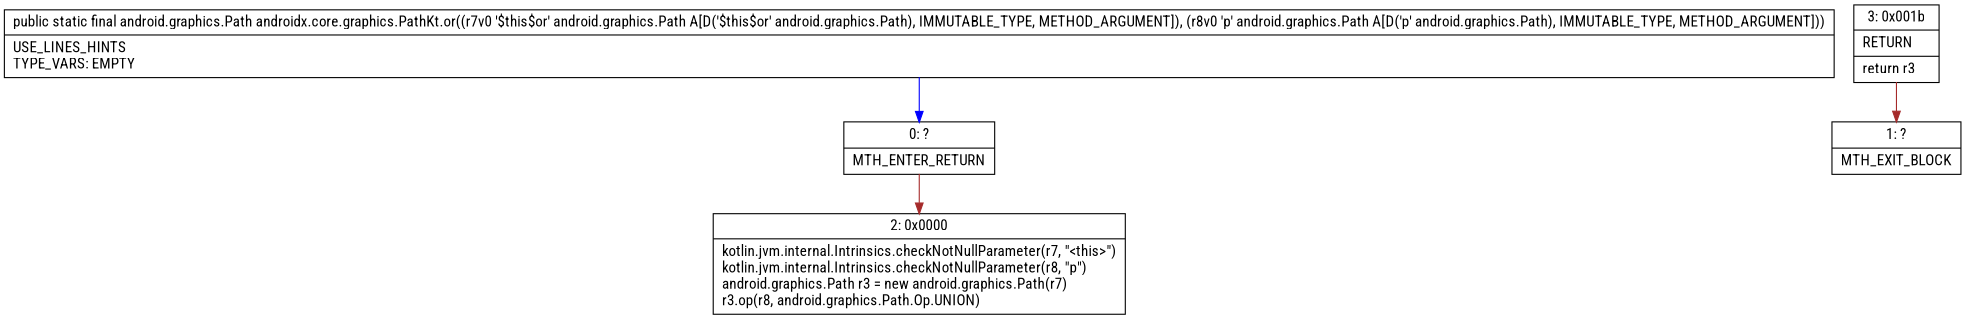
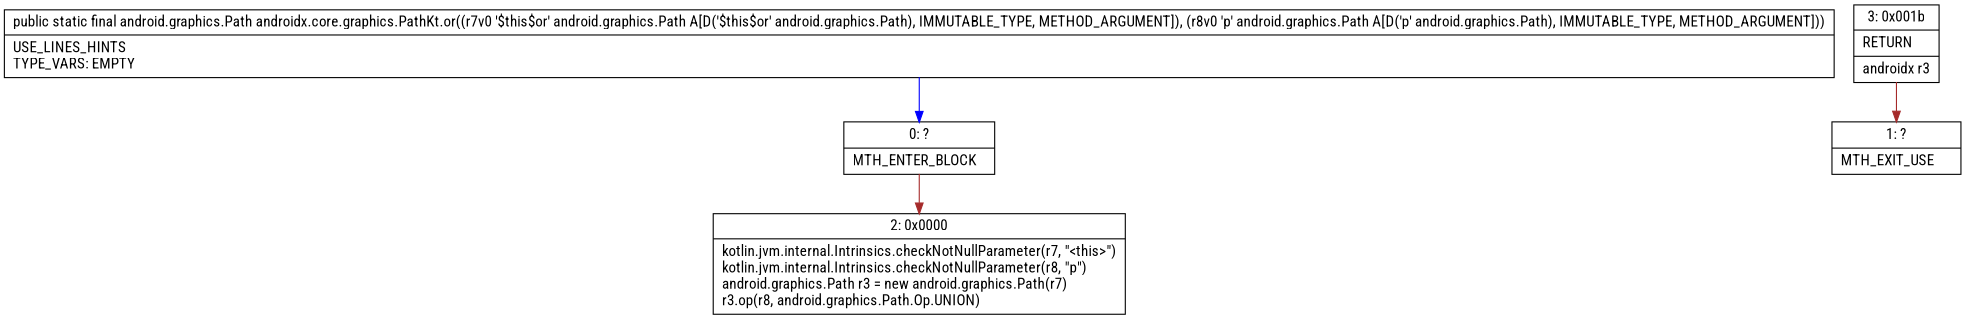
(1889, 69) -> (1896, 69)
(919, 161) -> (915, 161)
(1896, 161) -> (1888, 161)
